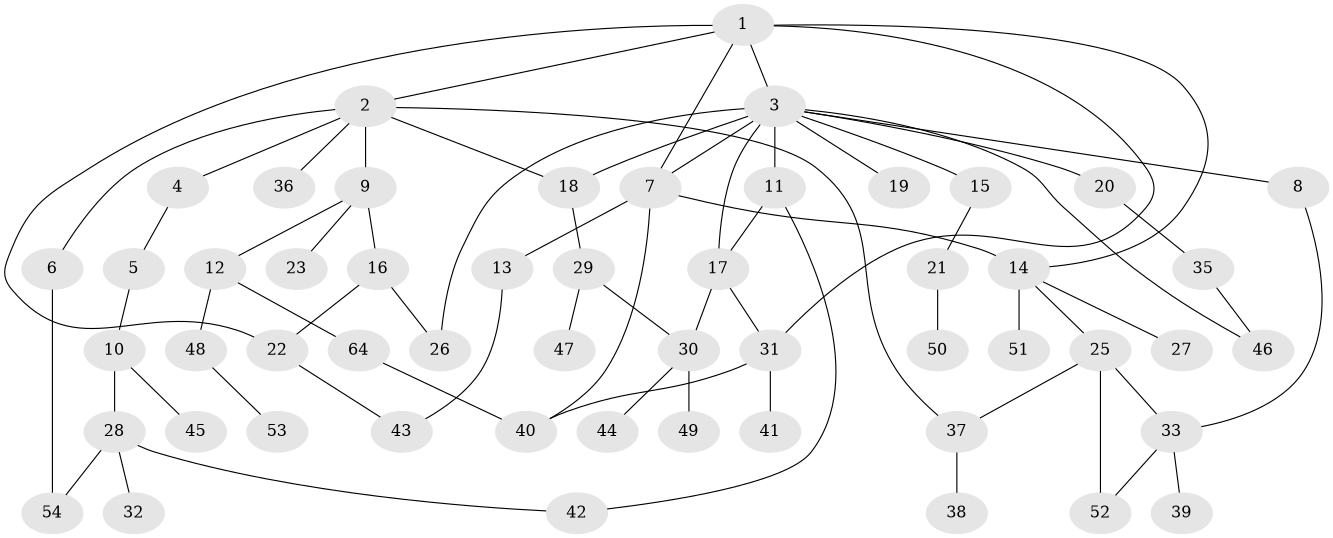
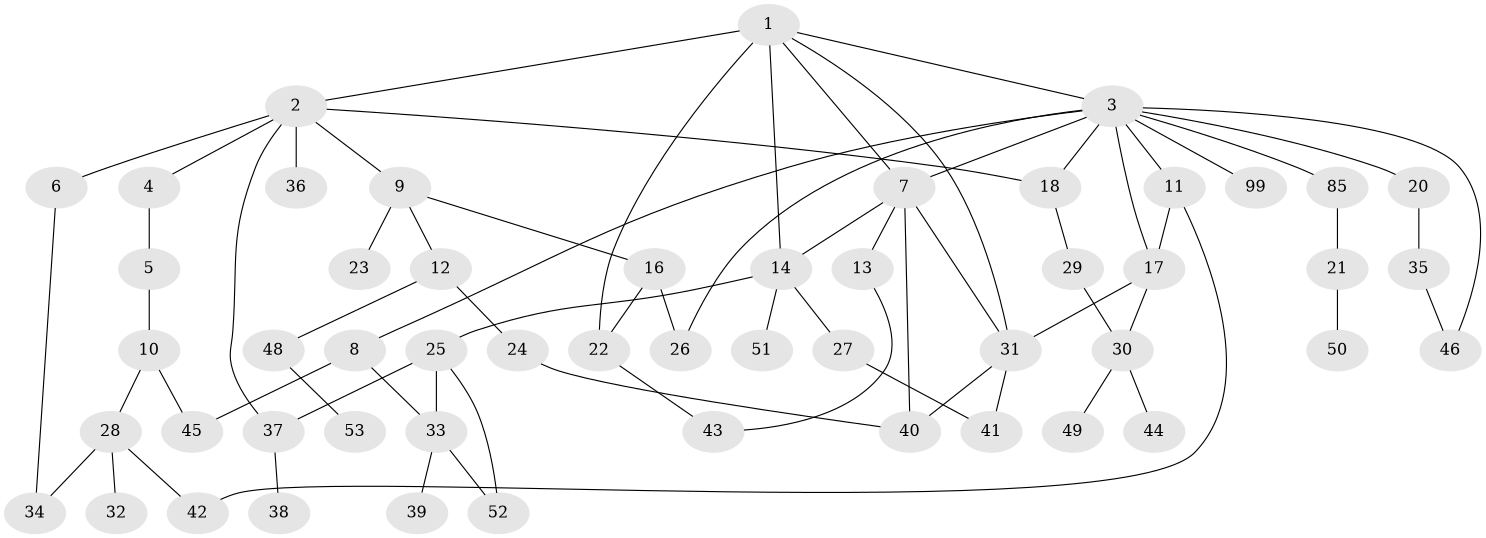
(899, 188) -> (1256, 188)
(981, 188) -> (1337, 188)
none -> (958, 269)
(359, 350) -> (518, 350)
(565, 350) -> none
none -> (274, 391)
none -> (918, 391)
(52, 513) -> (35, 513)
